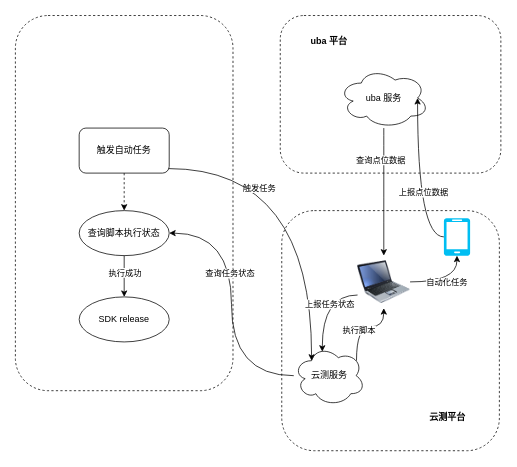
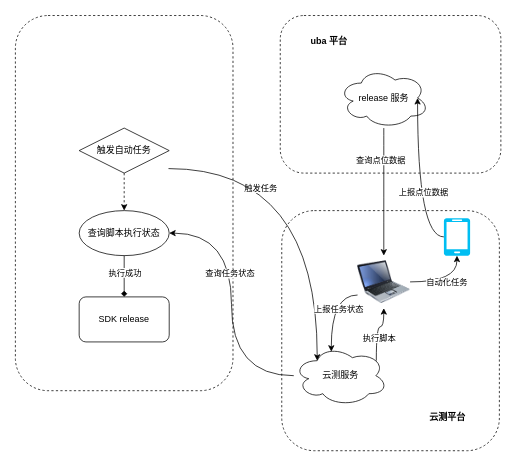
(384, 98) -> (384, 98)
(124, 150) -> (124, 150)
(124, 290) -> (124, 290)
(124, 319) -> (124, 319)
(329, 375) -> (341, 375)
